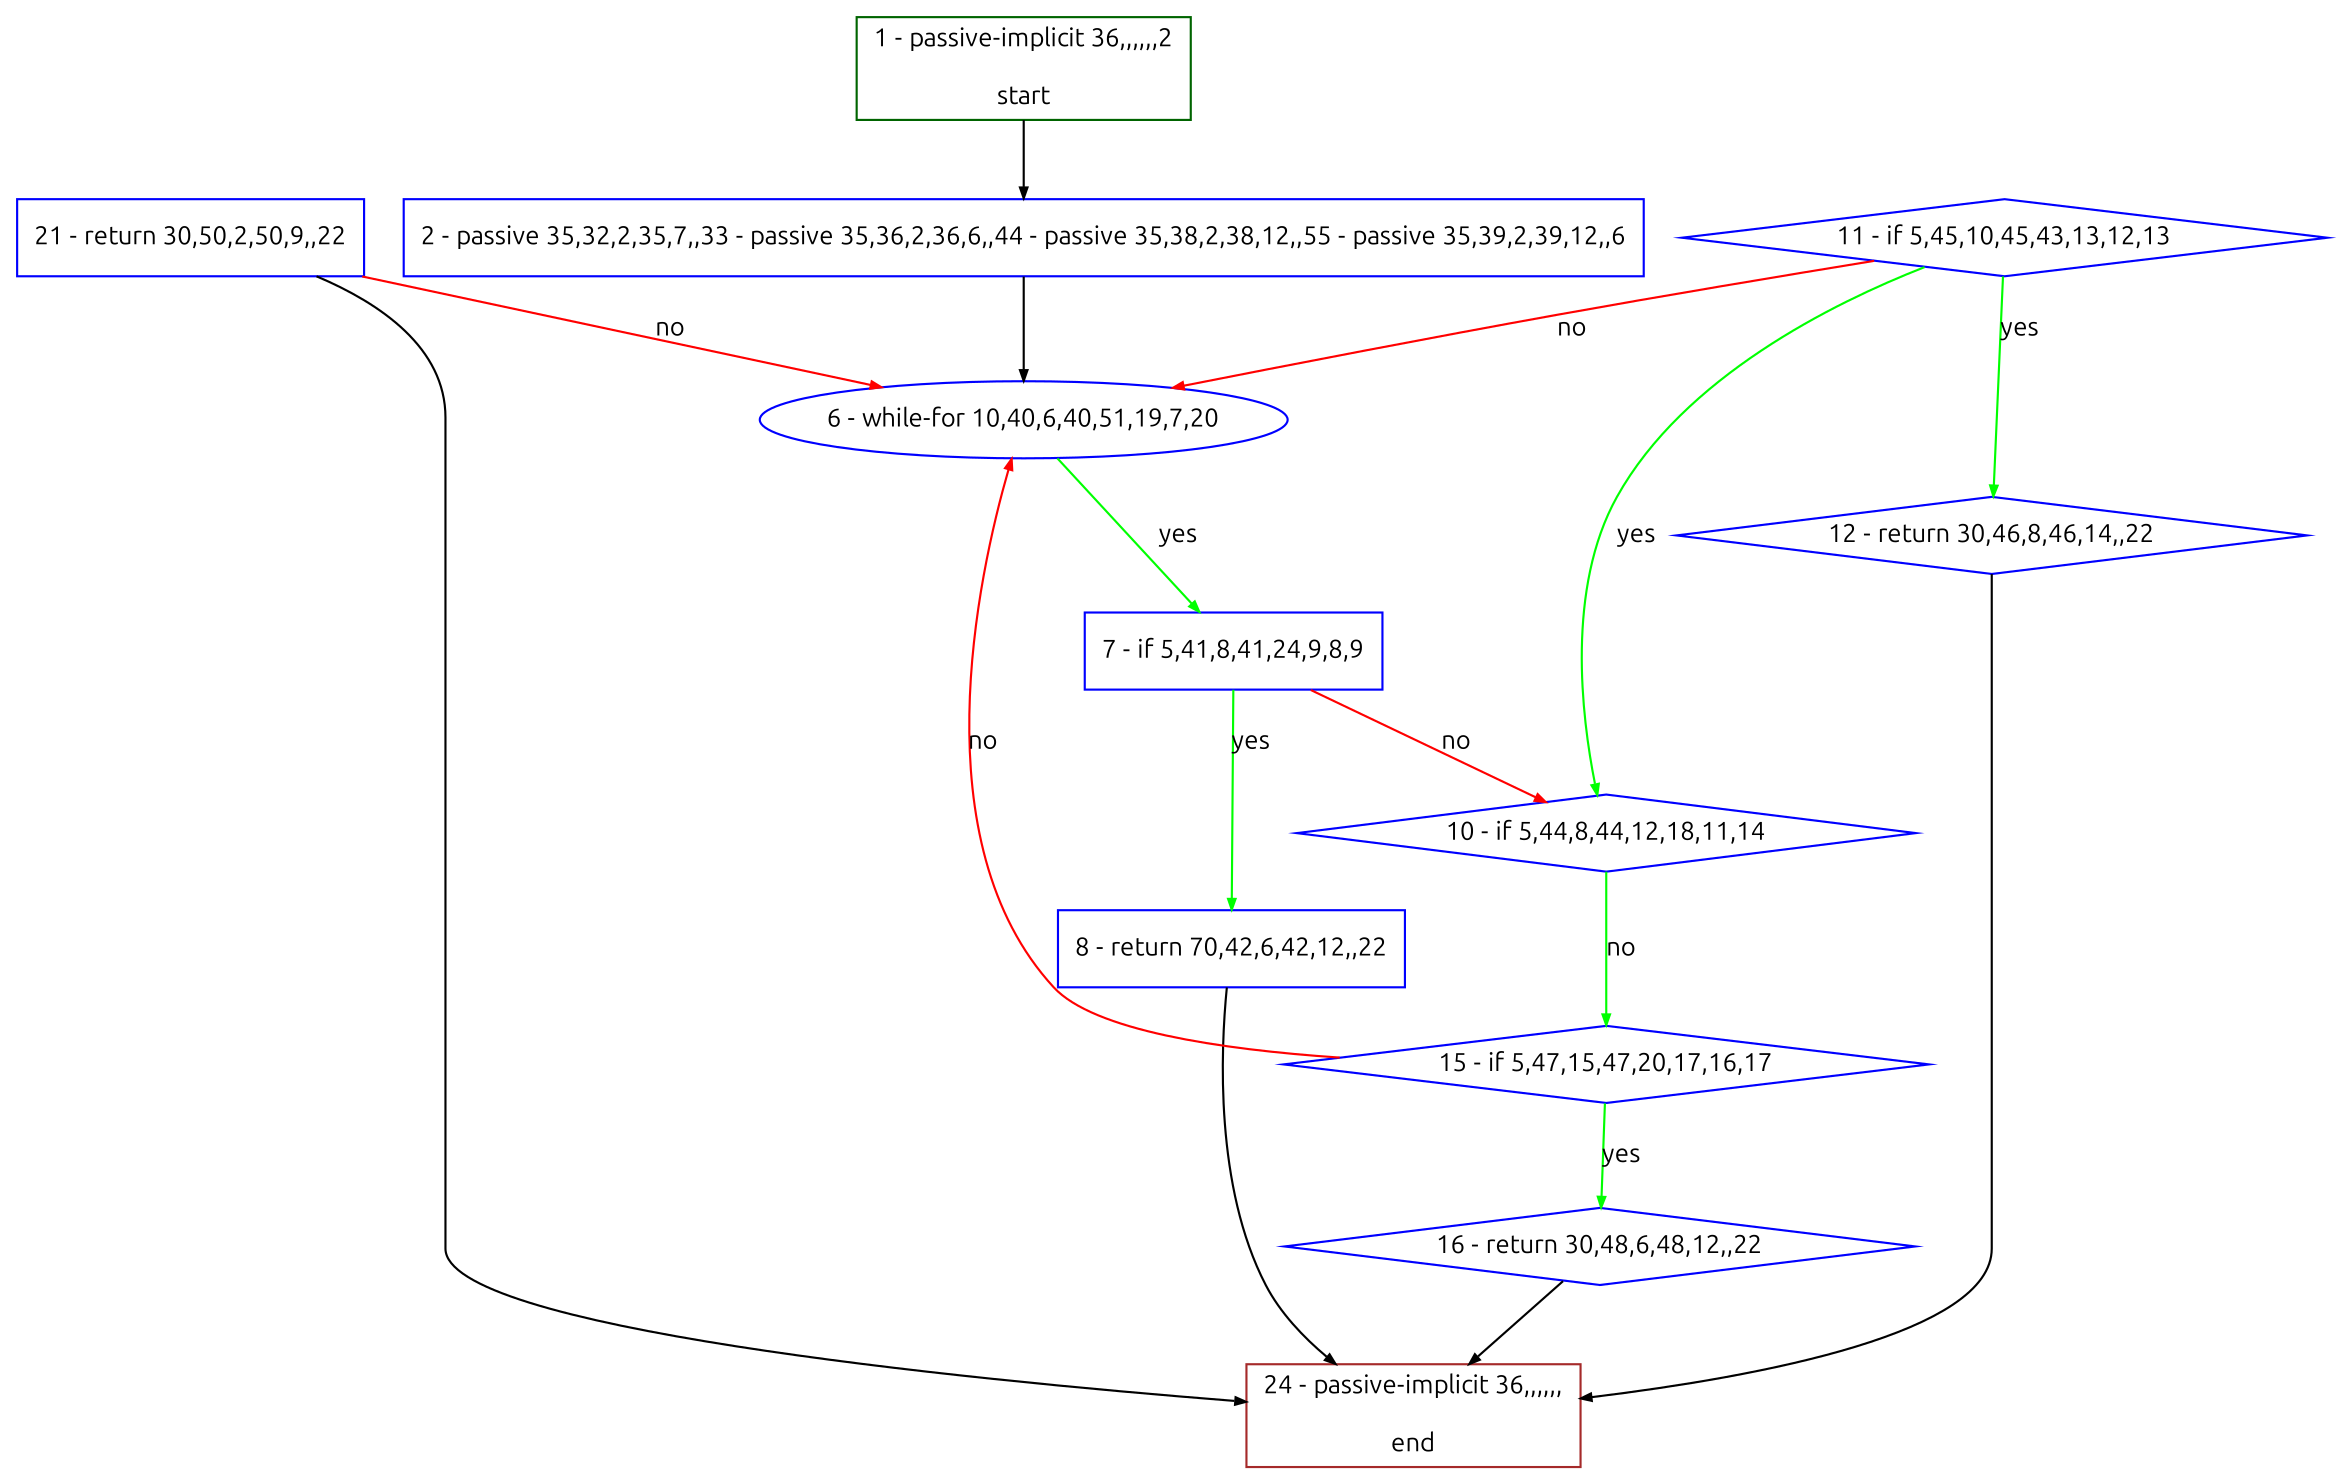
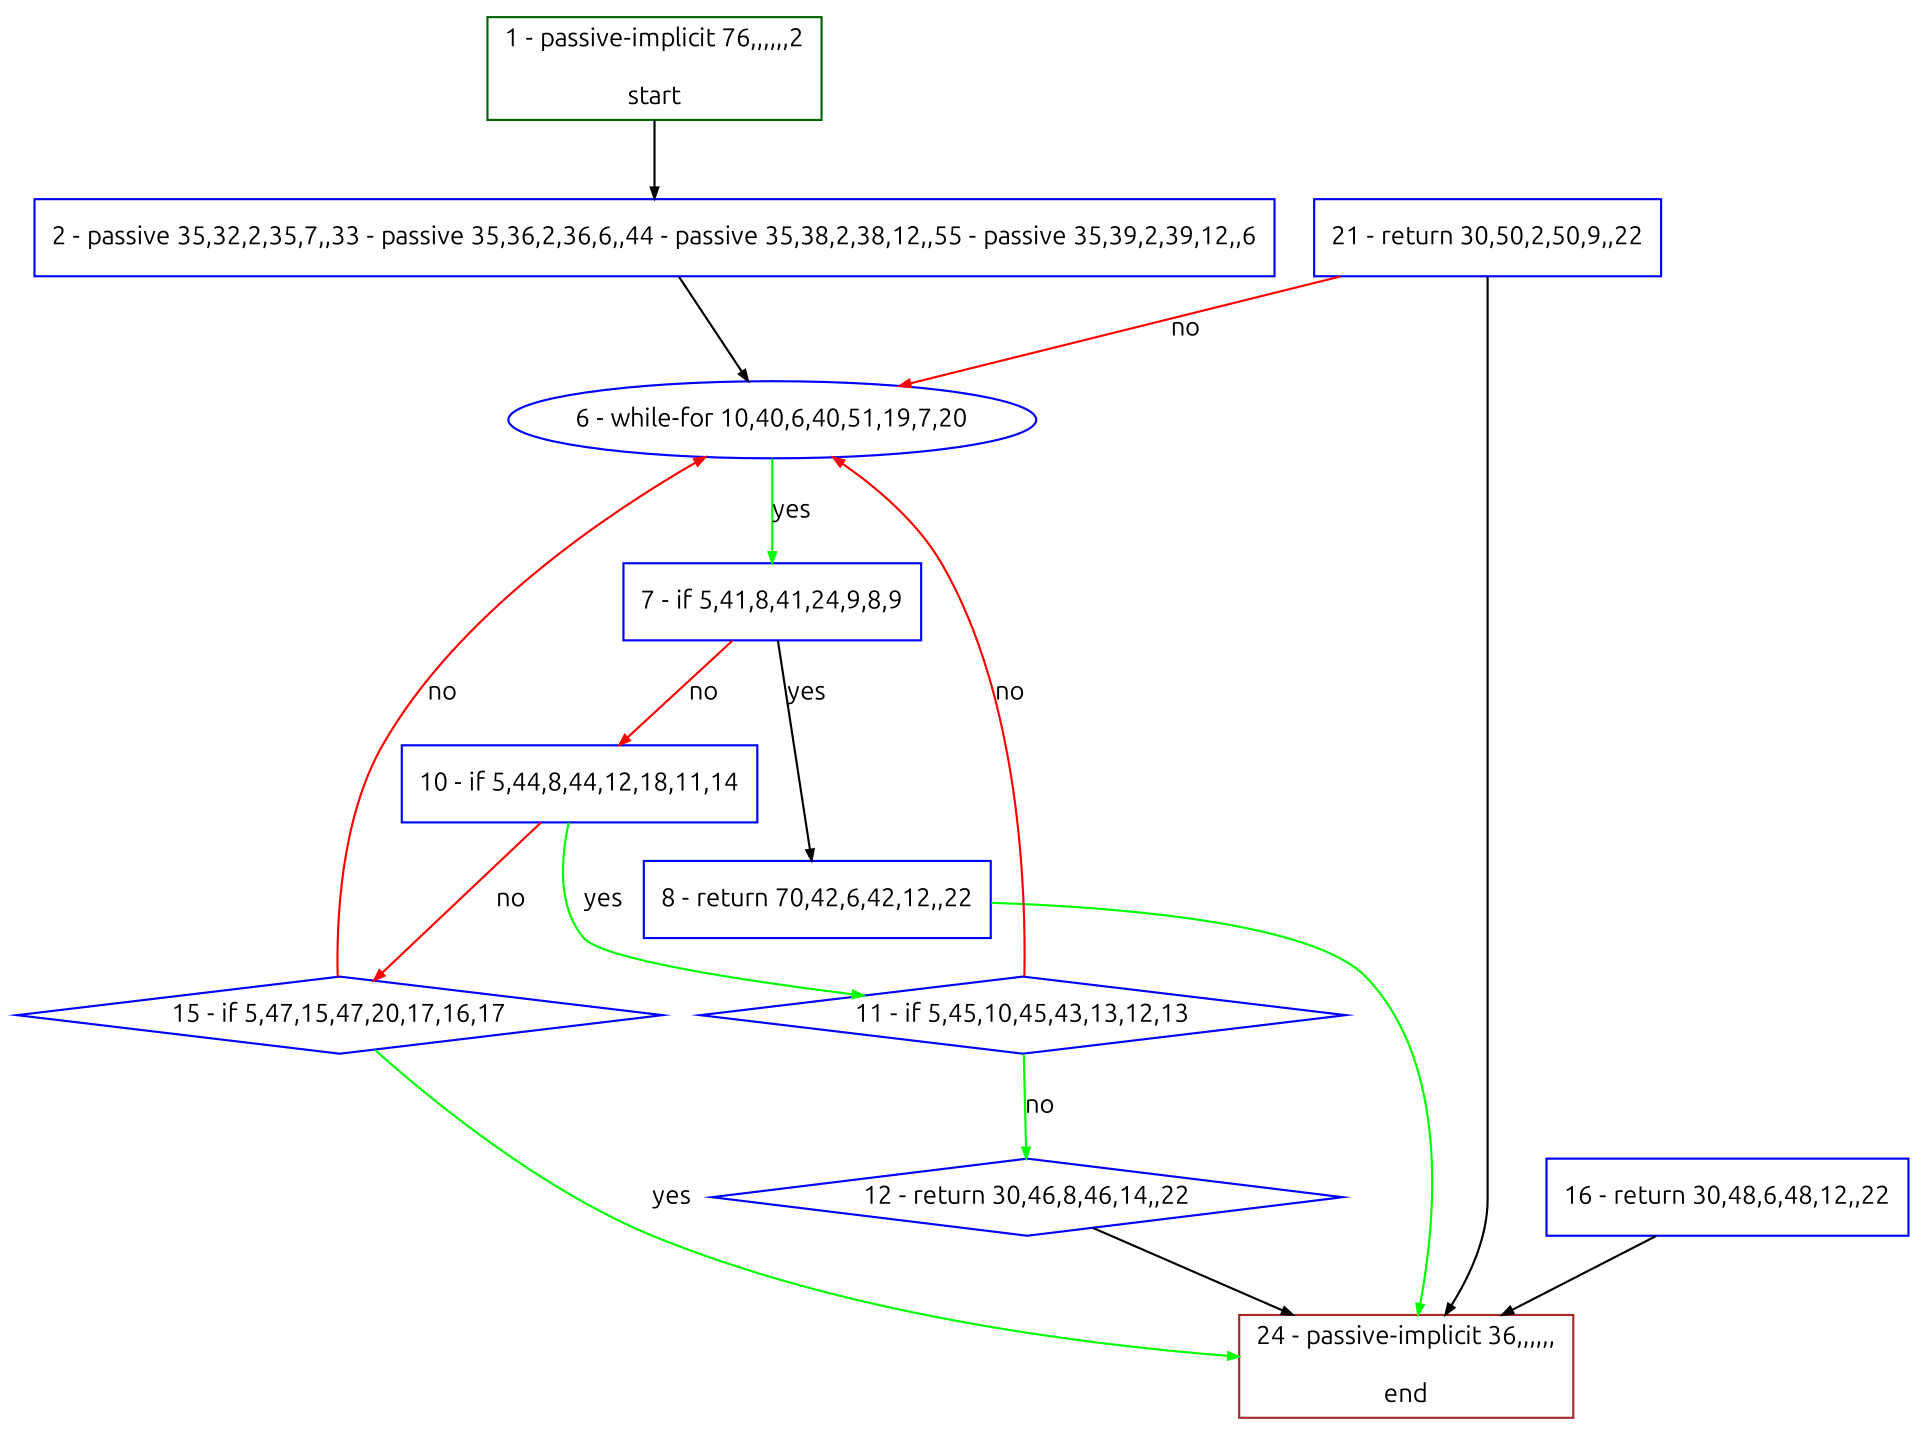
(1024, 69) -> (655, 69)
(2021, 329) -> (1040, 1106)
(1644, 456) -> (656, 963)
(1233, 794) -> (794, 745)
(1606, 833) -> (580, 784)
(1606, 943) -> (462, 898)
(1603, 1150) -> (773, 1277)
(1233, 1186) -> (1348, 964)
(1600, 1246) -> (1727, 1197)
